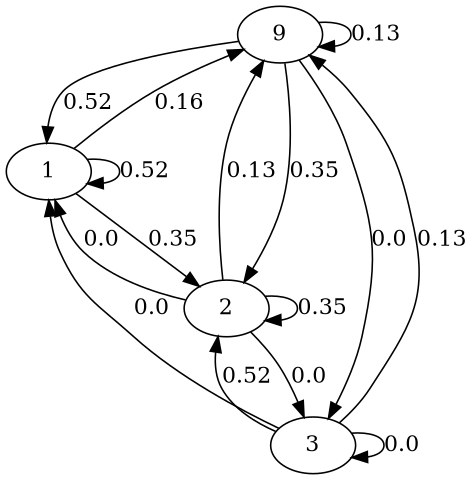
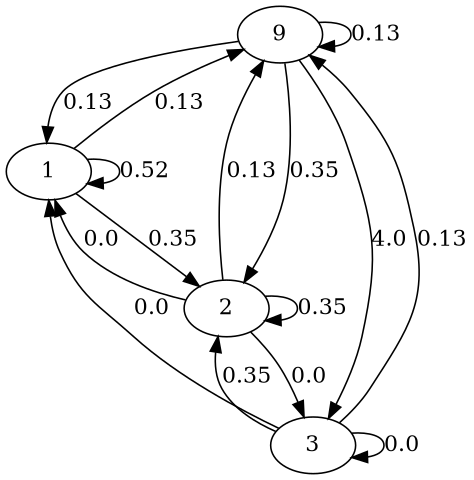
(88, 103) -> (88, 103)
(179, 103) -> (179, 103)
(389, 240) -> (389, 240)
(247, 377) -> (247, 377)
